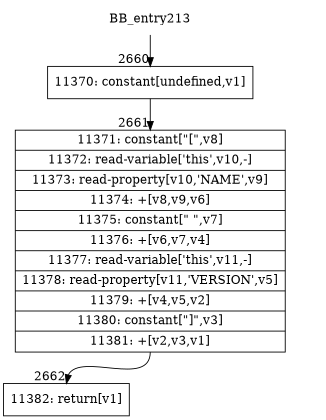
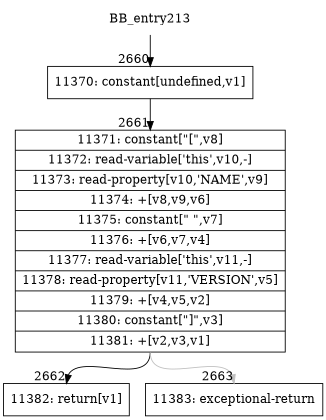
none -> (234, 400)
